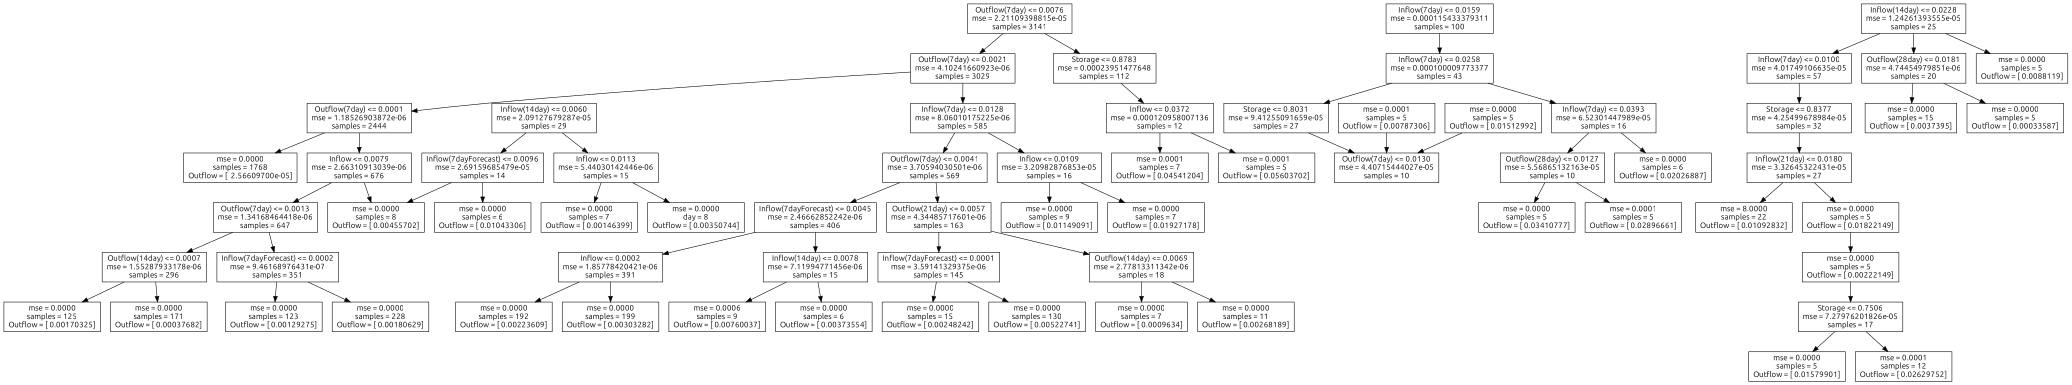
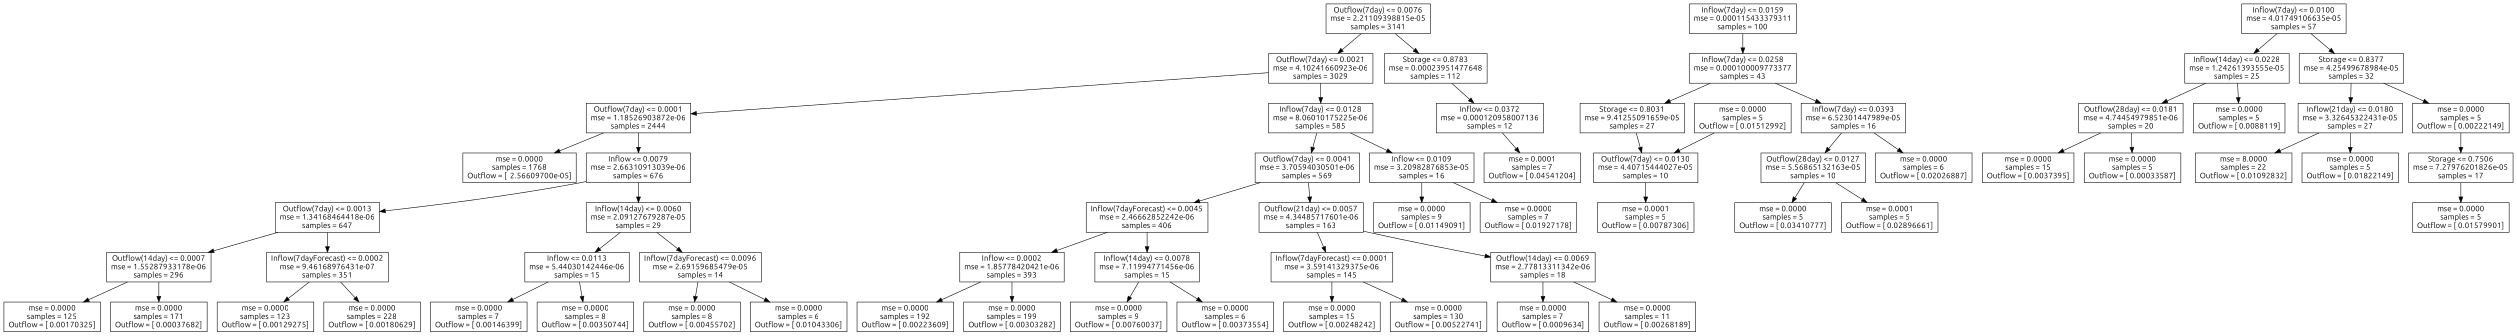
(1859, 42) -> (2268, 42)
(1387, 140) -> (1646, 190)
(1267, 168) -> none
(367, 190) -> (638, 190)
(696, 217) -> (585, 317)
(1851, 239) -> (2404, 92)
(611, 267) -> (1012, 267)
(717, 317) -> (1119, 317)
(1904, 367) -> none
